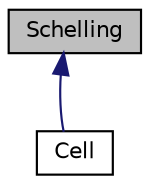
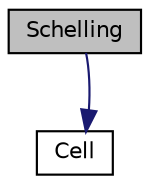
(60, 103) -> (89, 82)
